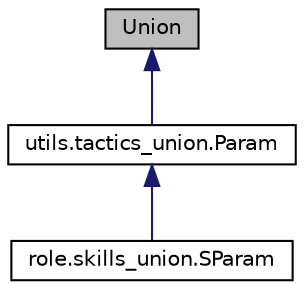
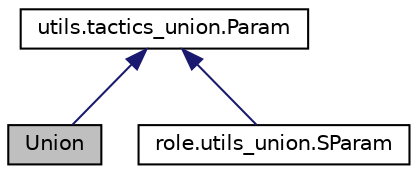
(152, 98) -> (102, 95)
(152, 261) -> (274, 145)
